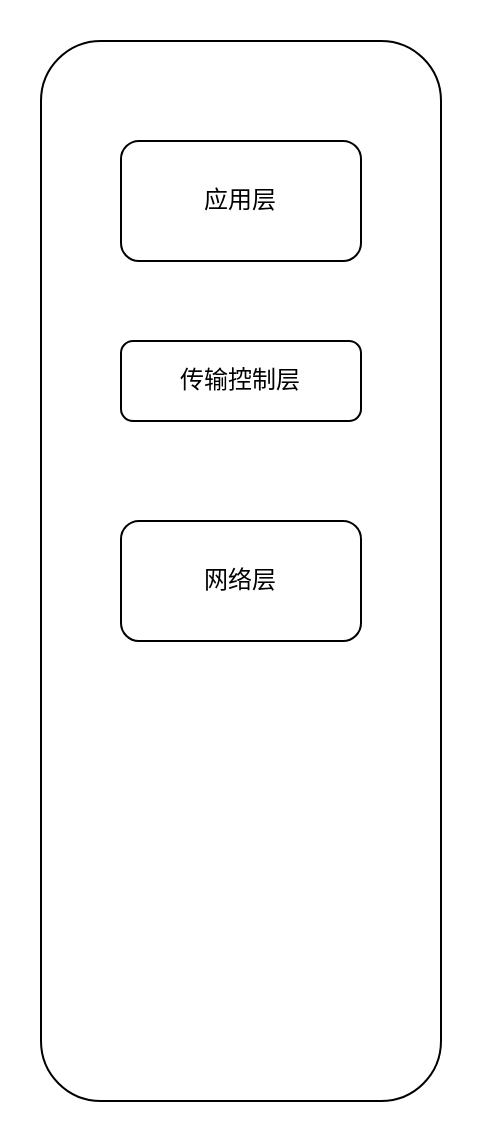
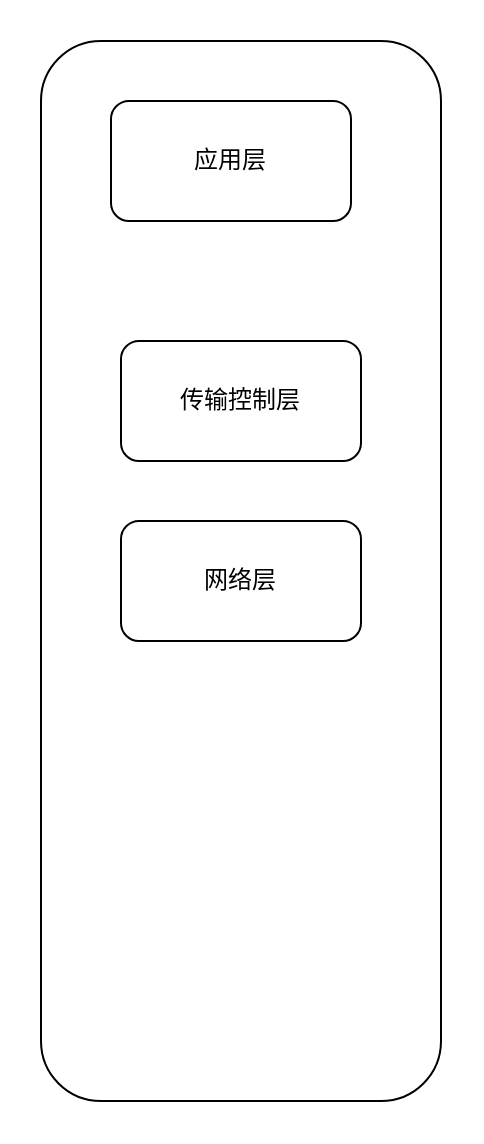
(241, 201) -> (231, 161)
(241, 381) -> (241, 401)
